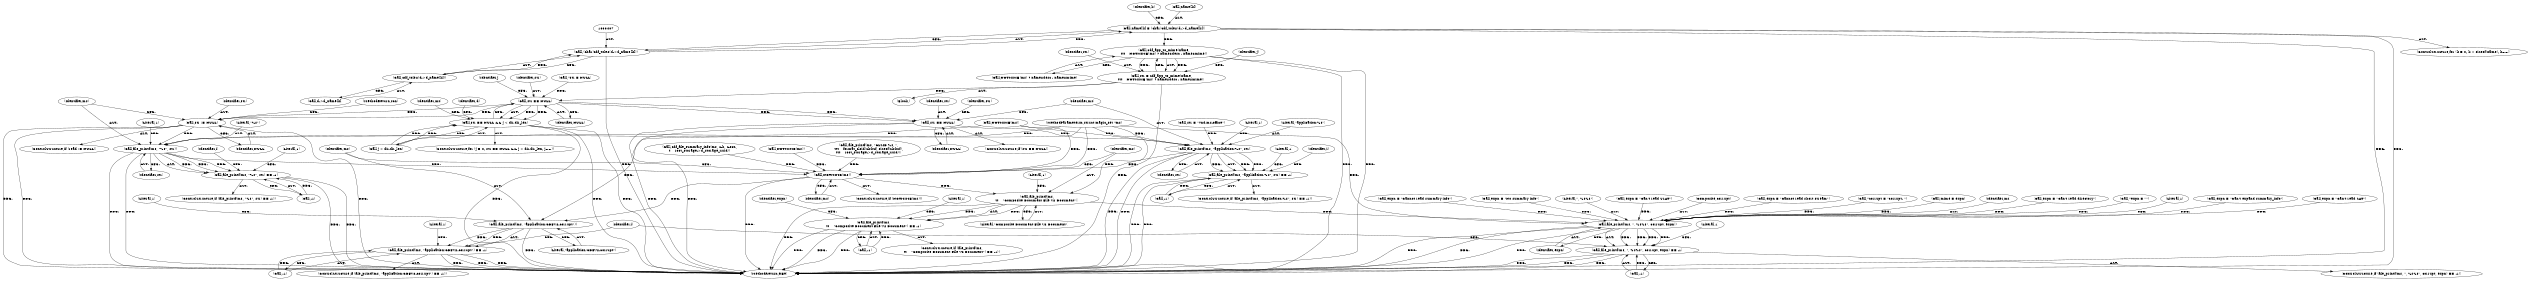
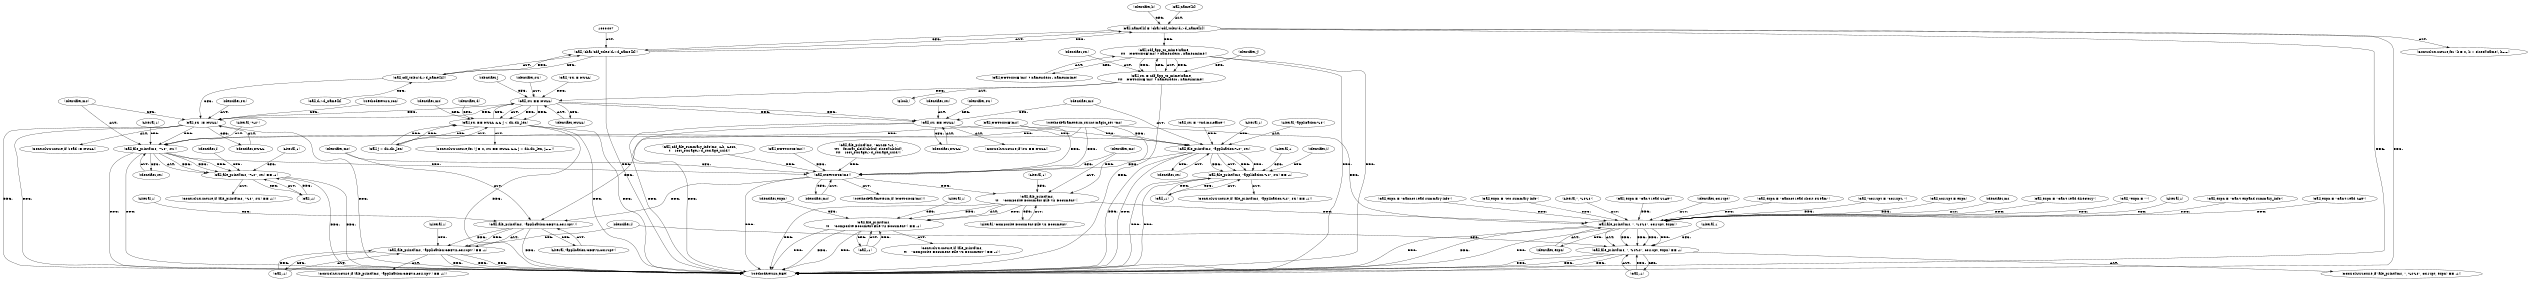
(373, 89) -> (283, 83)
(402, 91) -> (402, 91)
(889, 199) -> (889, 199)
(1714, 199) -> (1714, 199)
(1949, 199) -> (1949, 199)
